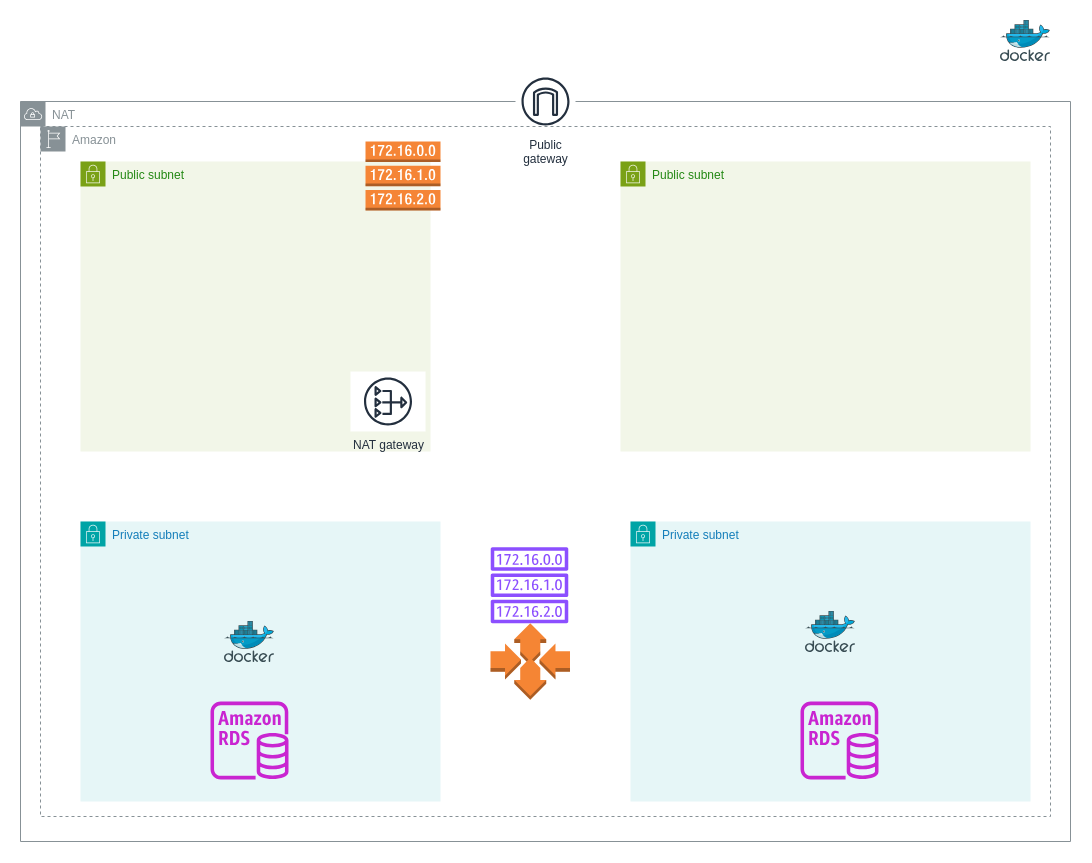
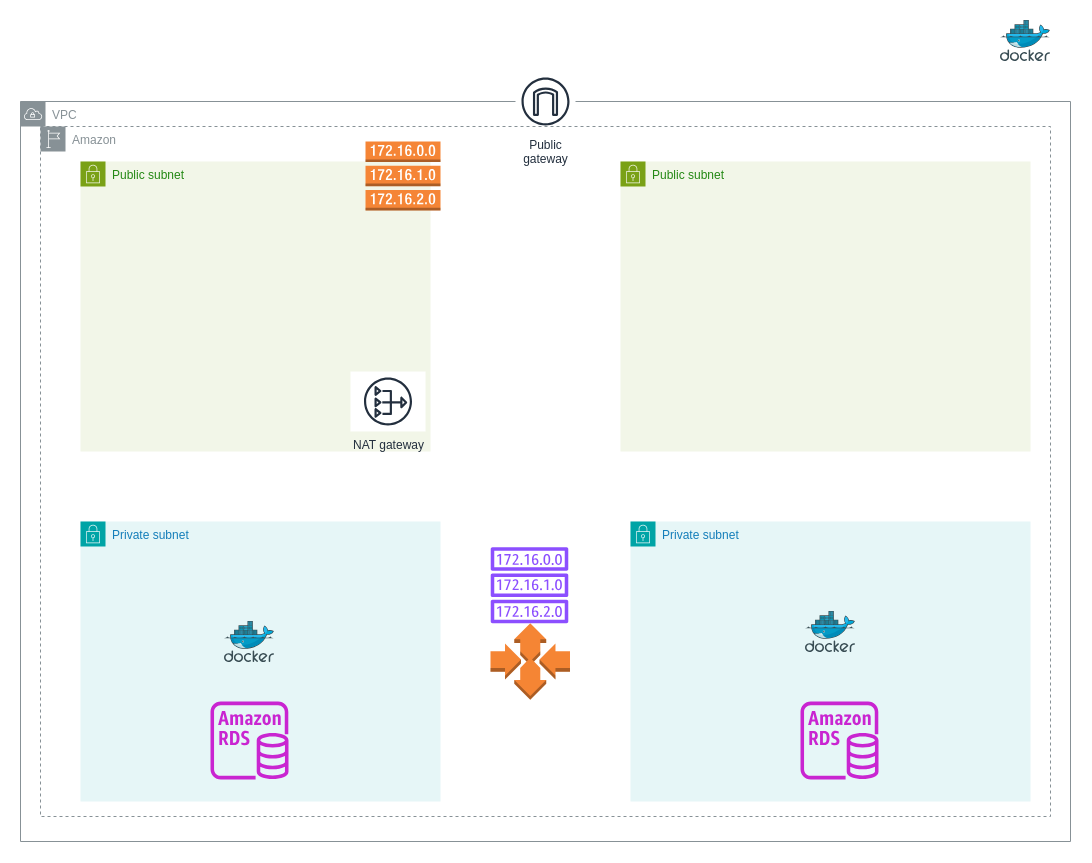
(63, 116) -> (63, 116)
